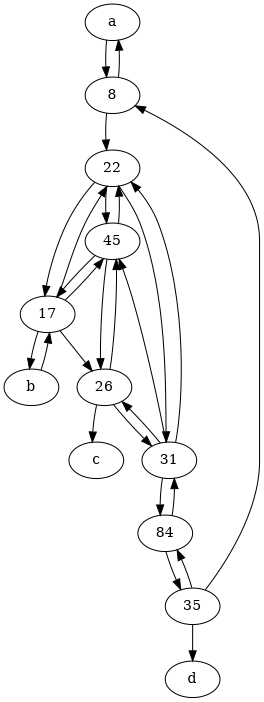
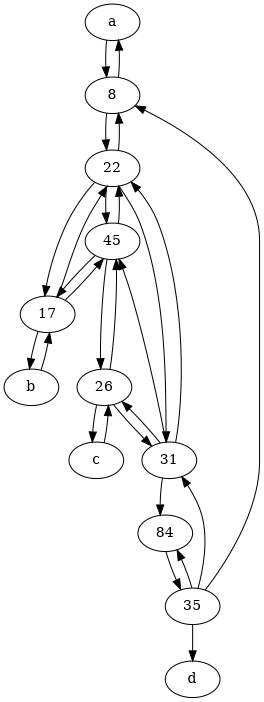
none -> (119, 137)
(73, 347) -> (107, 429)
(174, 502) -> (205, 535)
